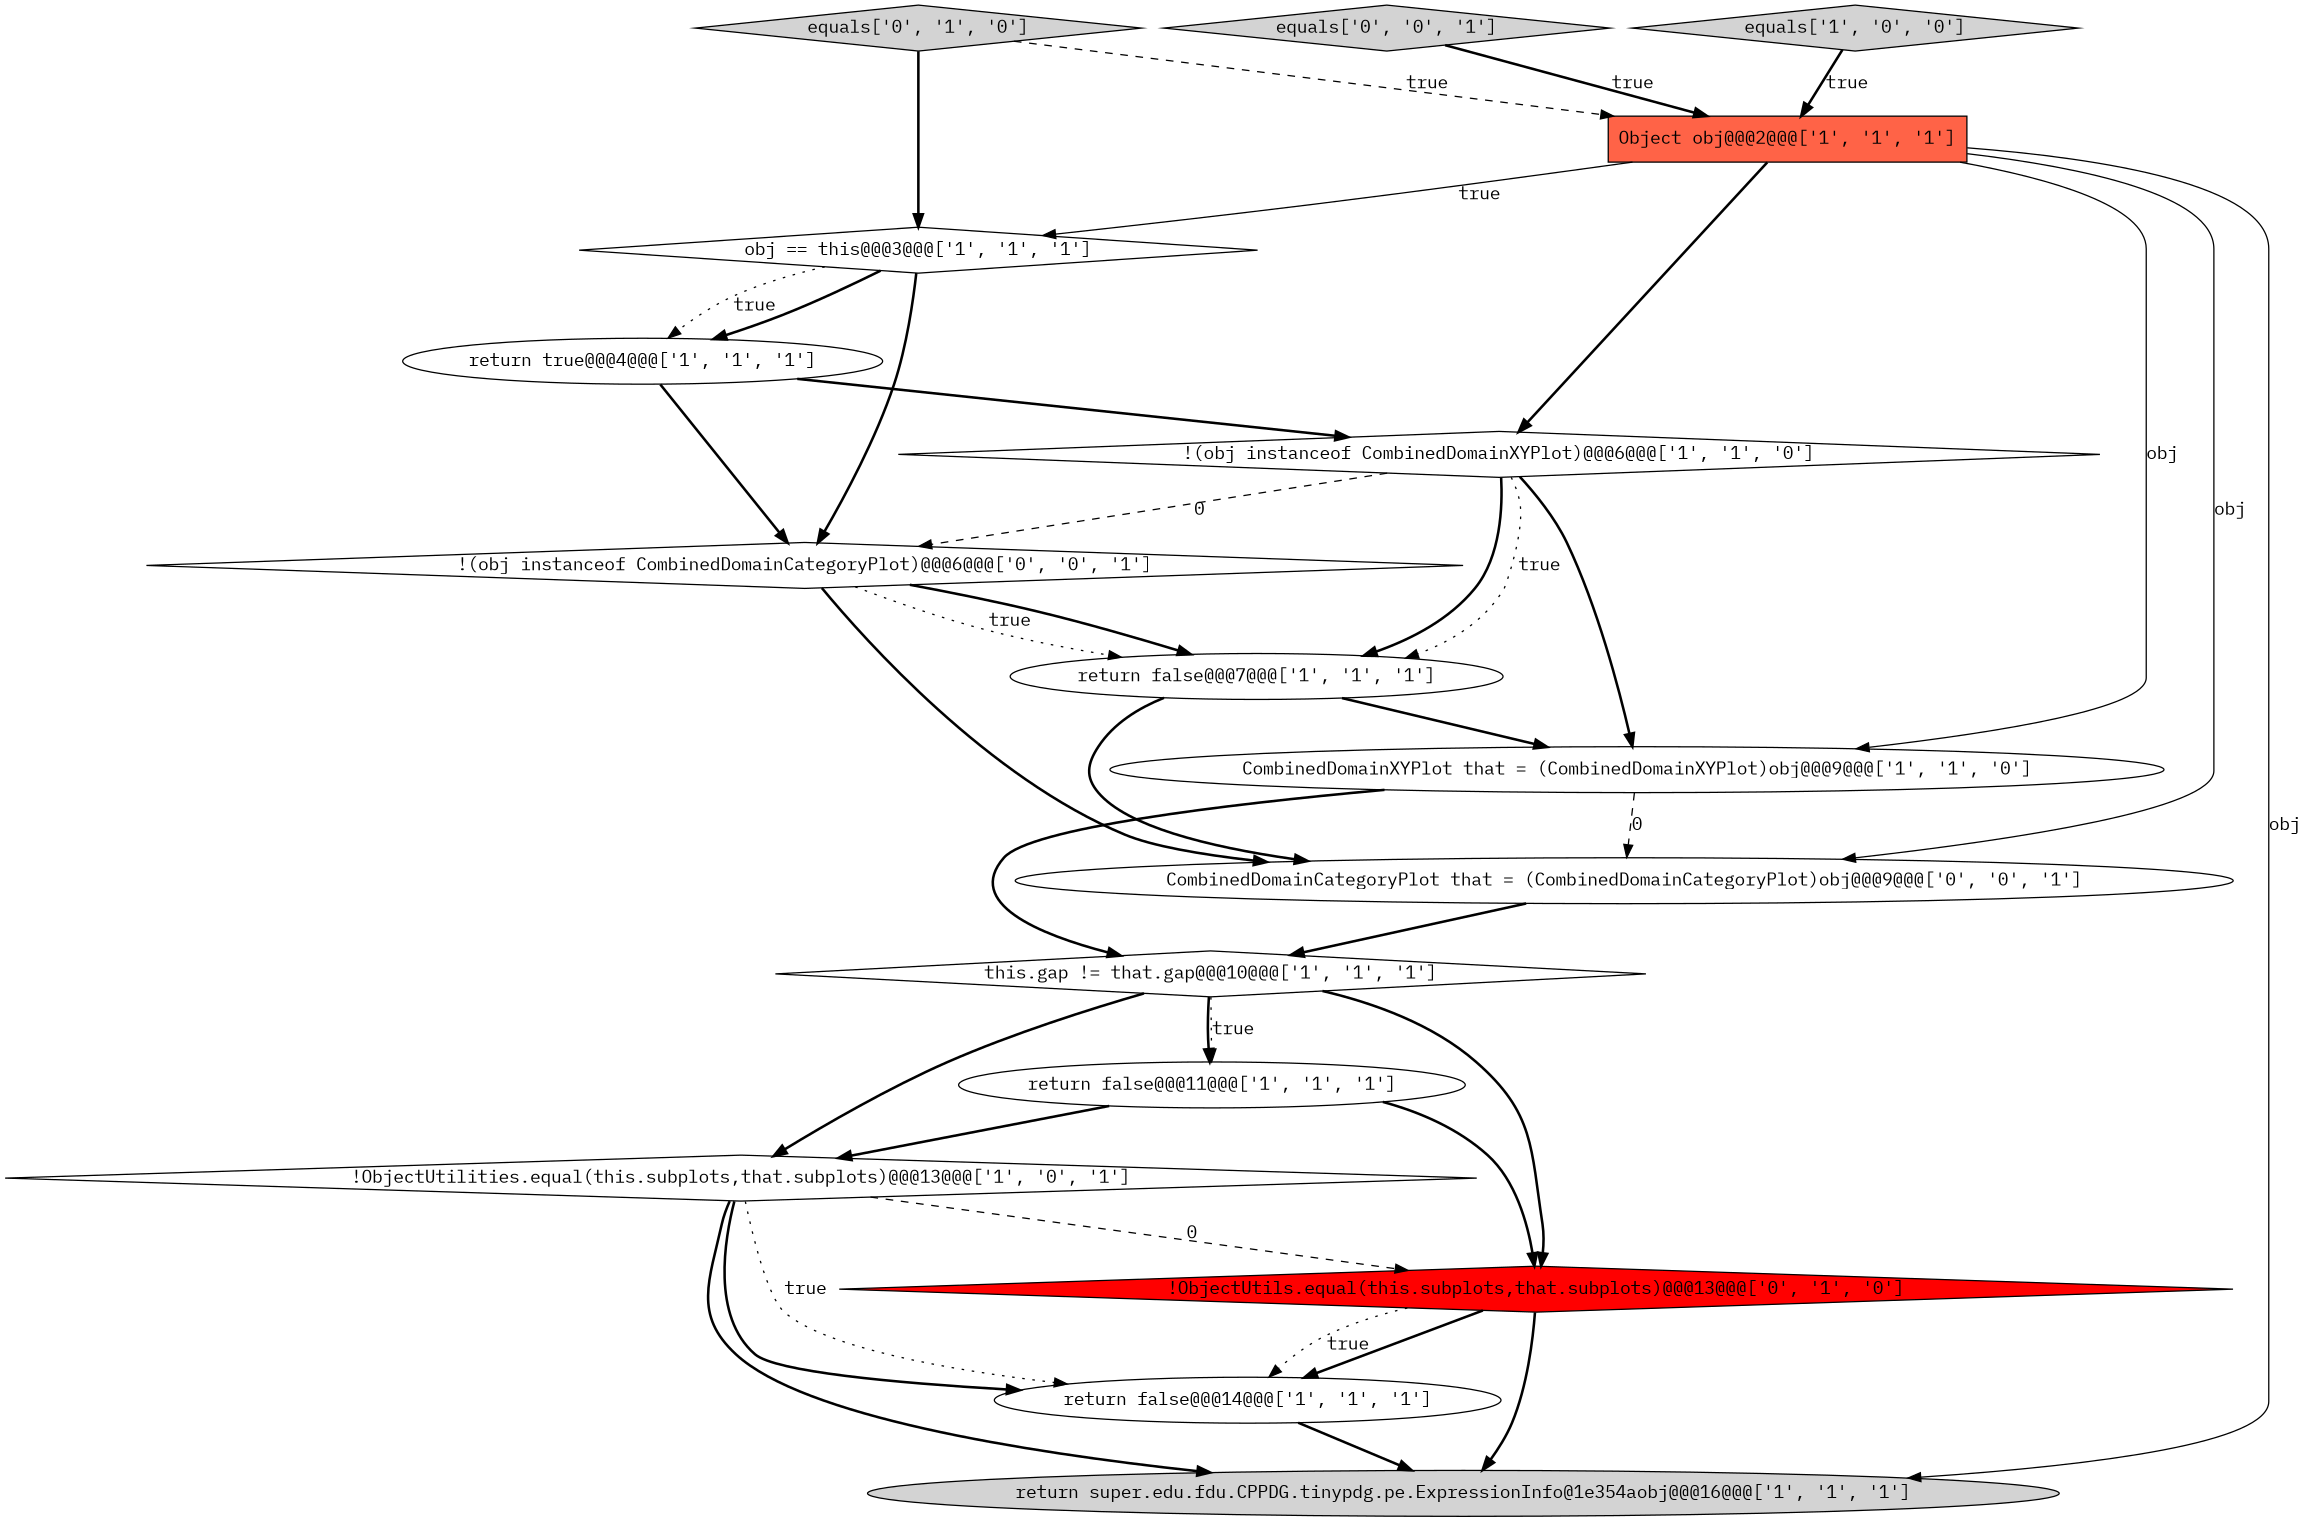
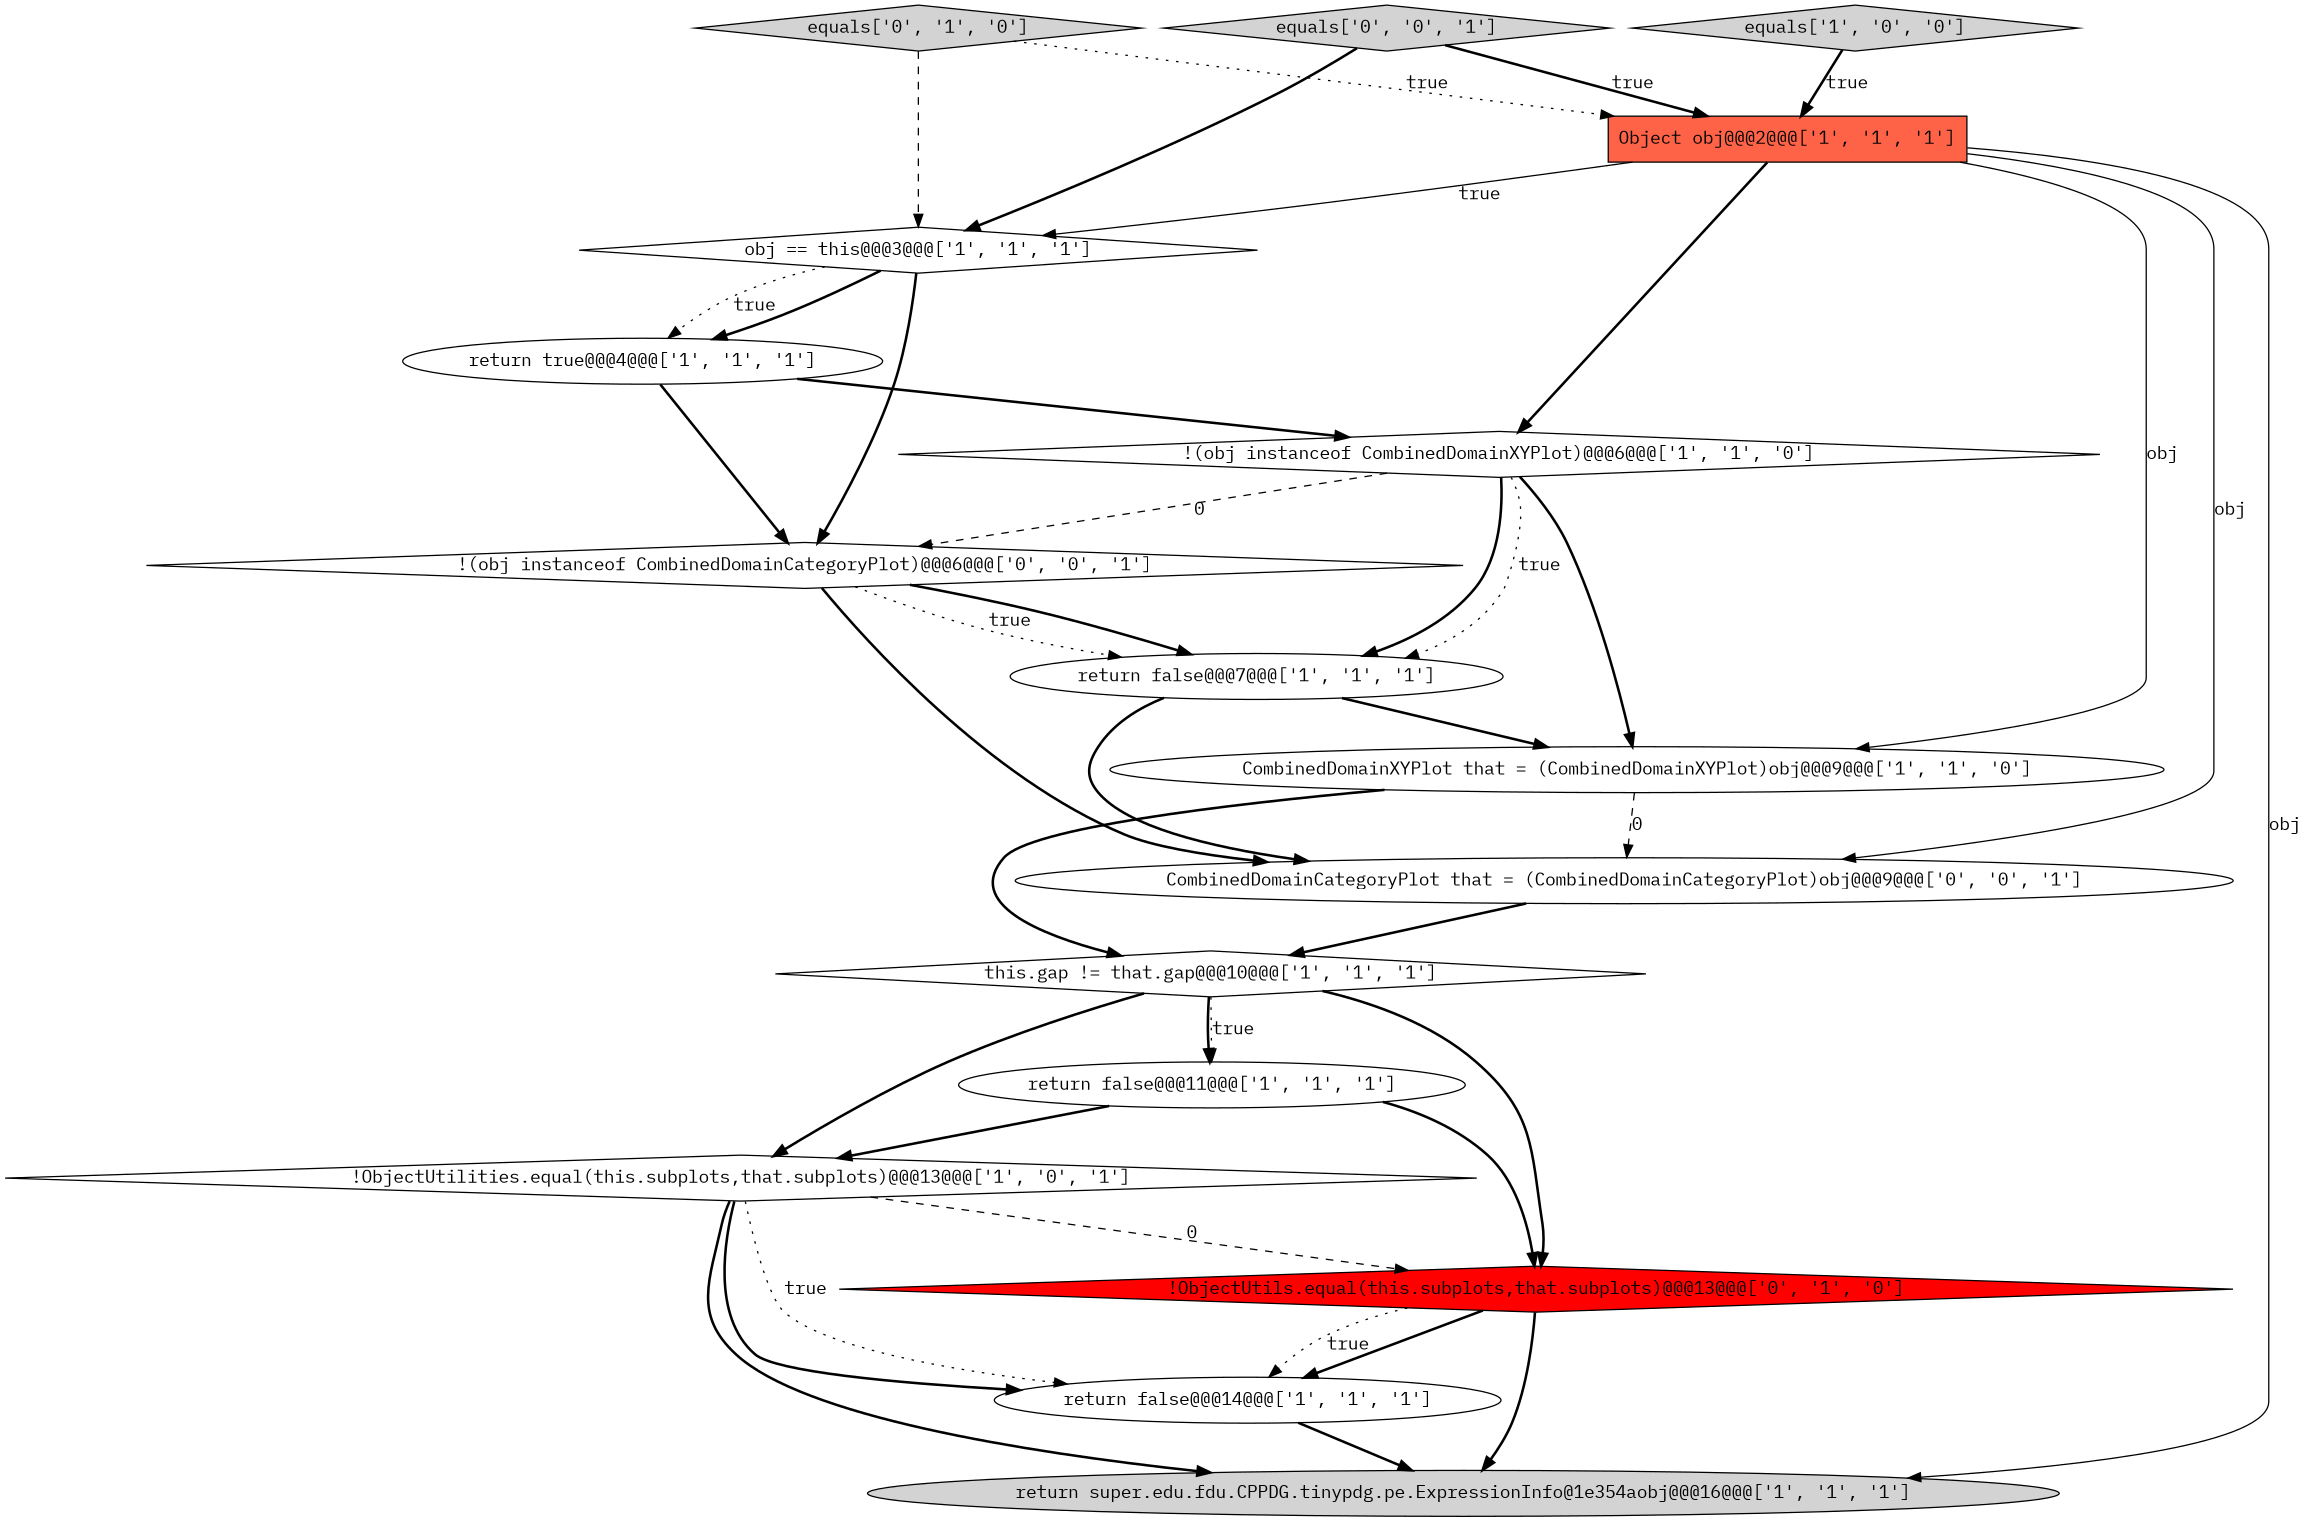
(1307, 78) -> (1293, 76)
(918, 133) -> (918, 133)
none -> (1171, 144)
